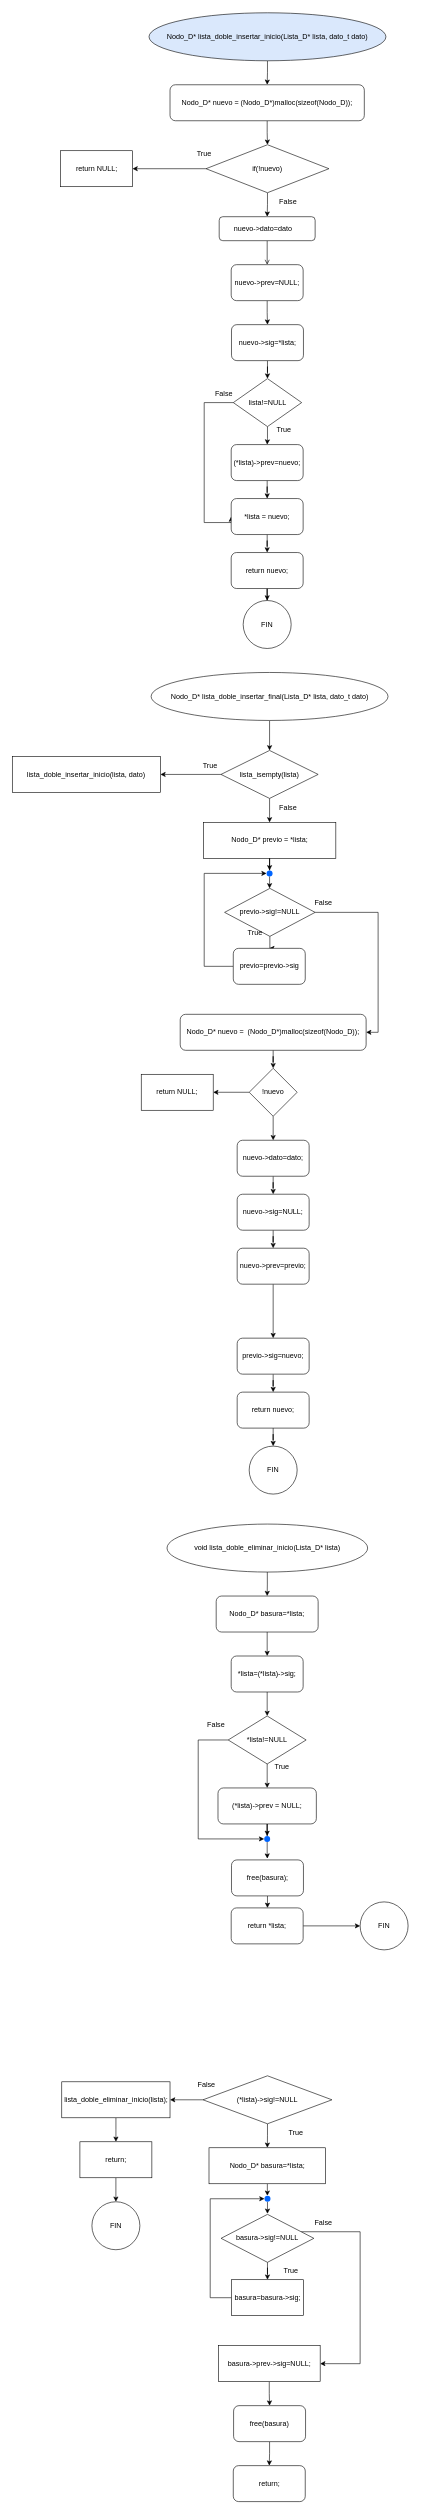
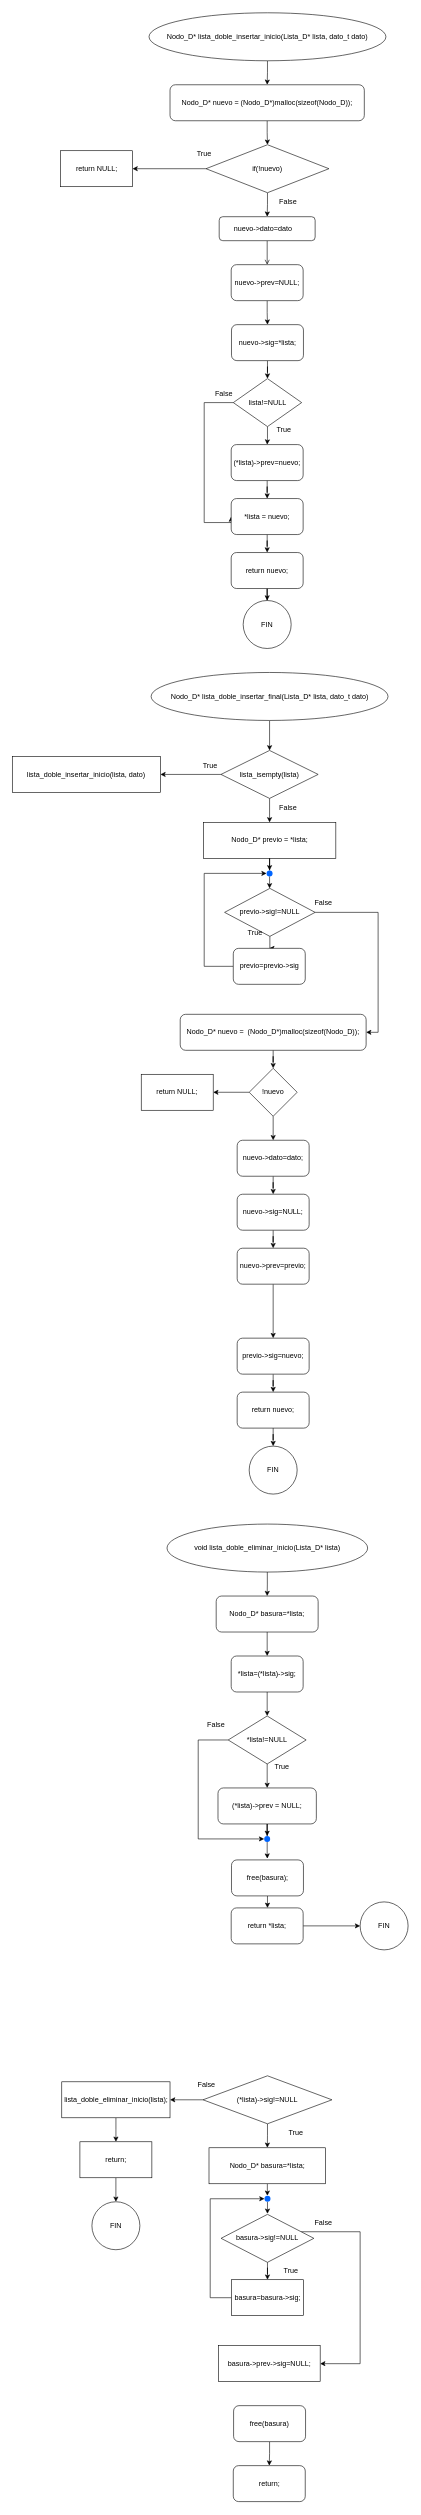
(268, 36) -> (268, 36)
(270, 2398) -> none
